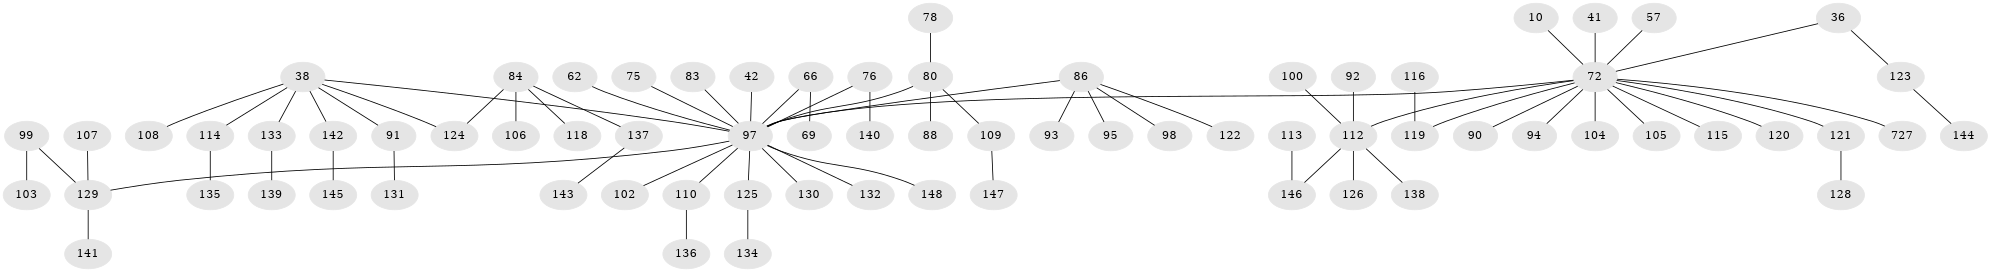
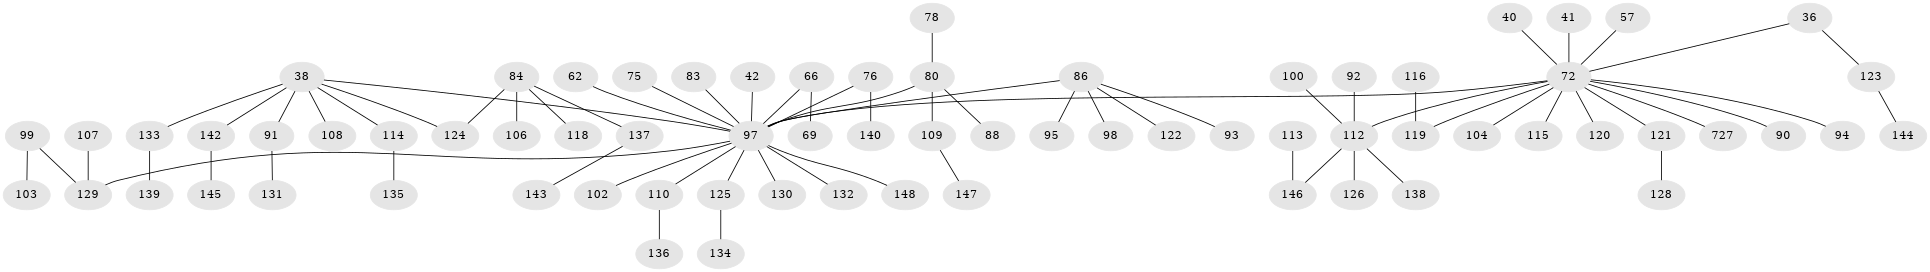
(1536, 18) -> (1510, 18)
(1657, 136) -> none
(88, 254) -> none
